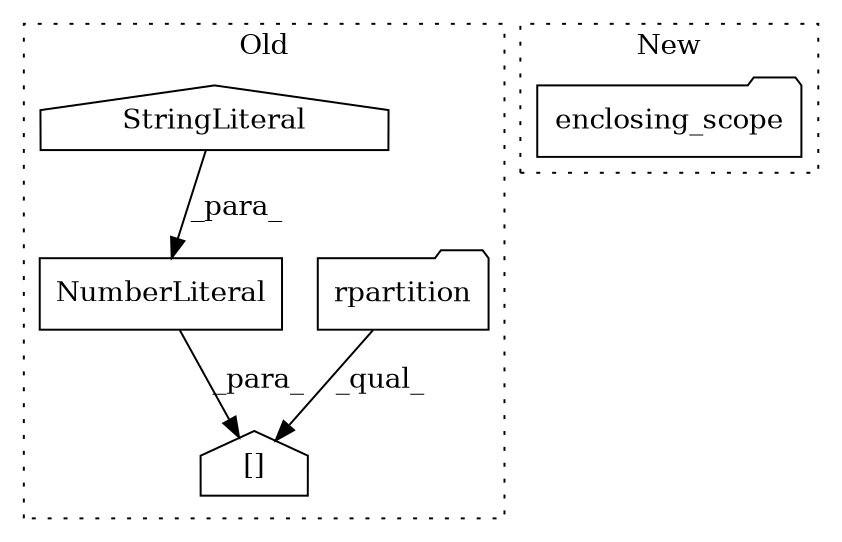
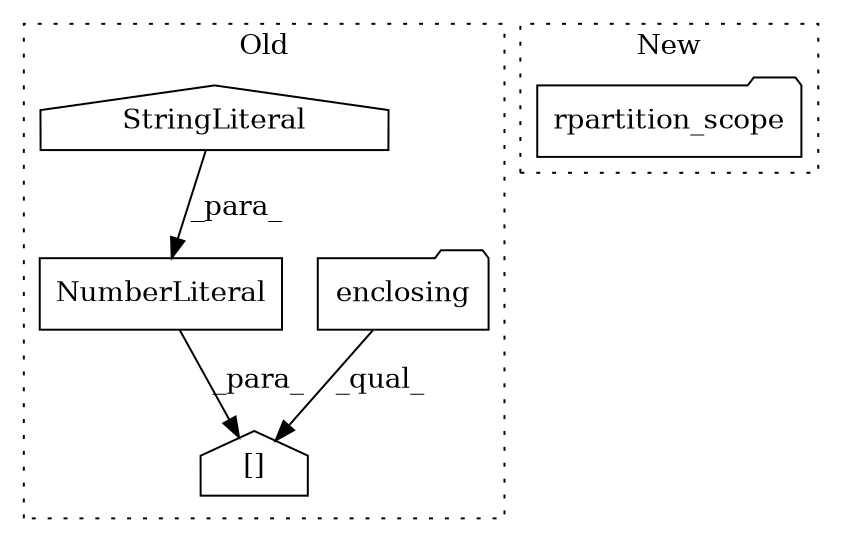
(669, 121) -> (669, 121)
(403, 294) -> (403, 294)
